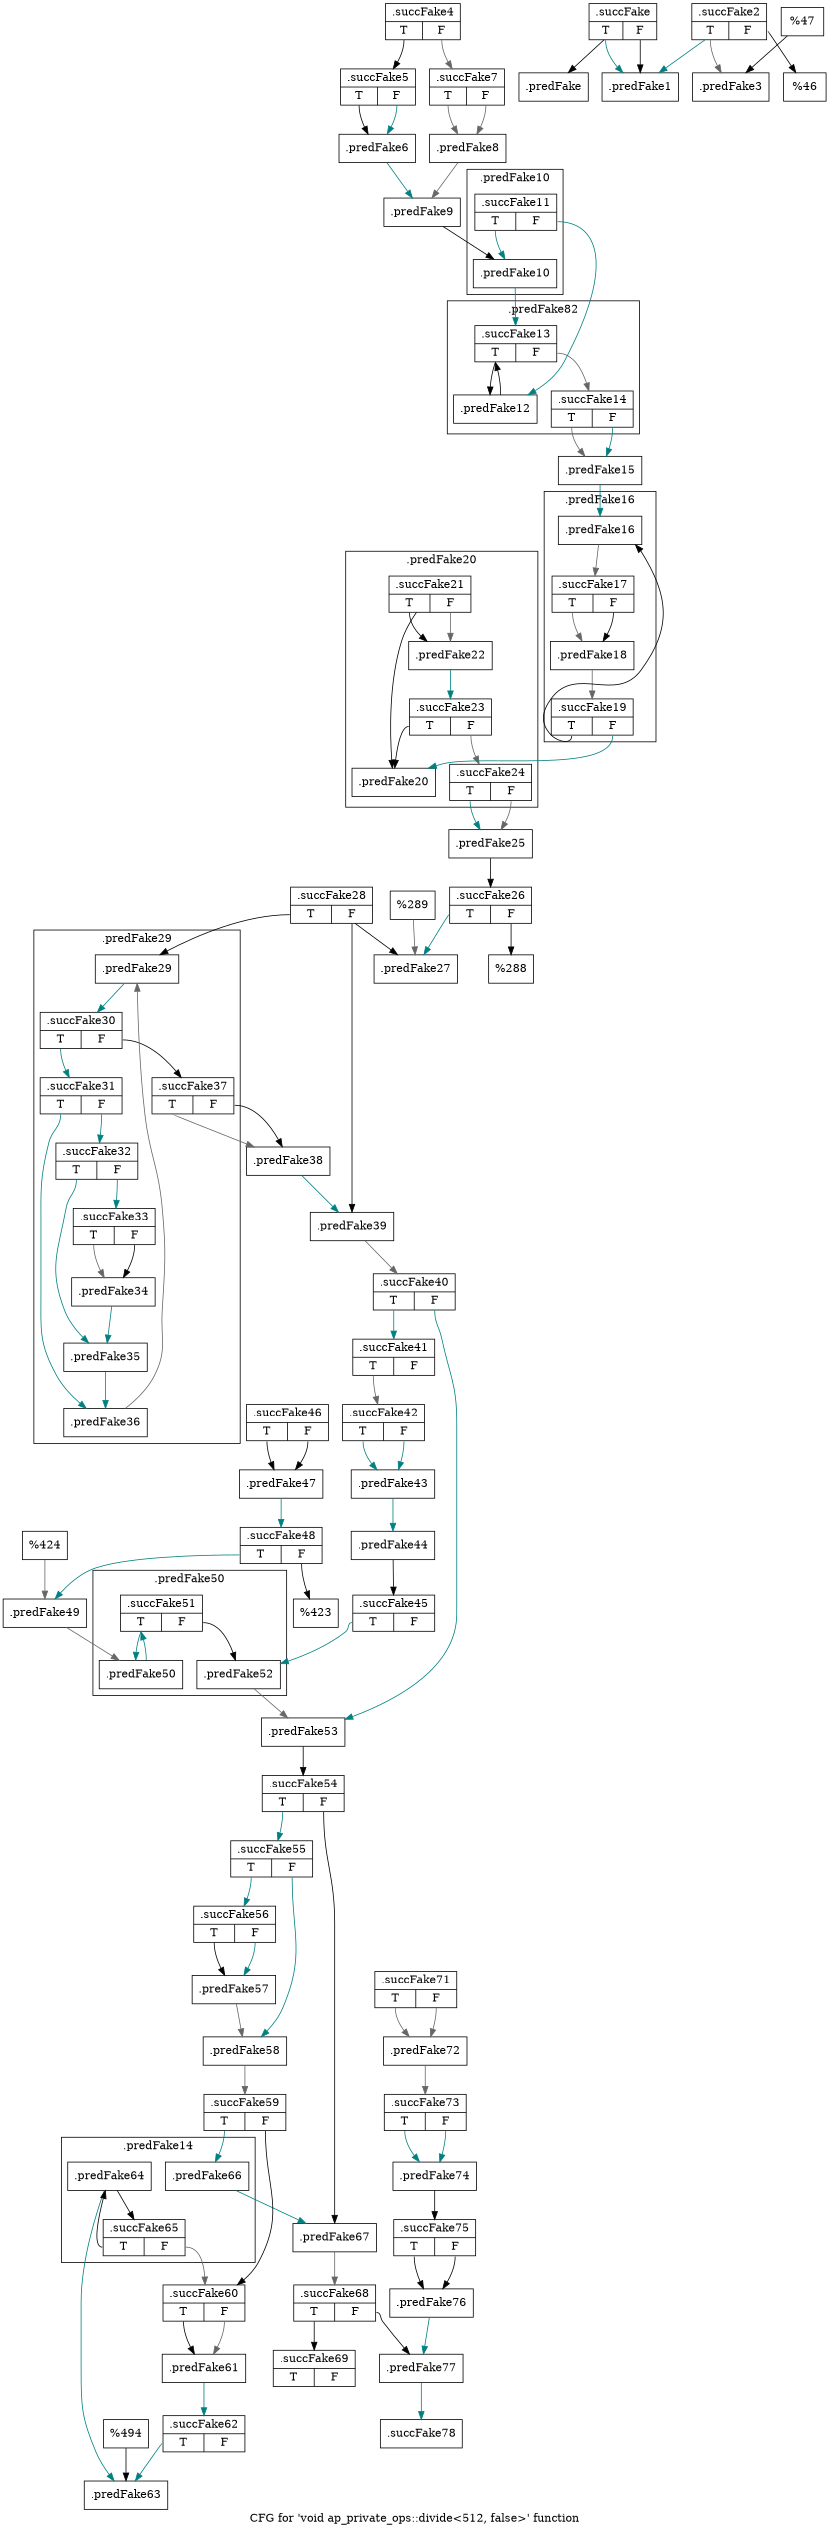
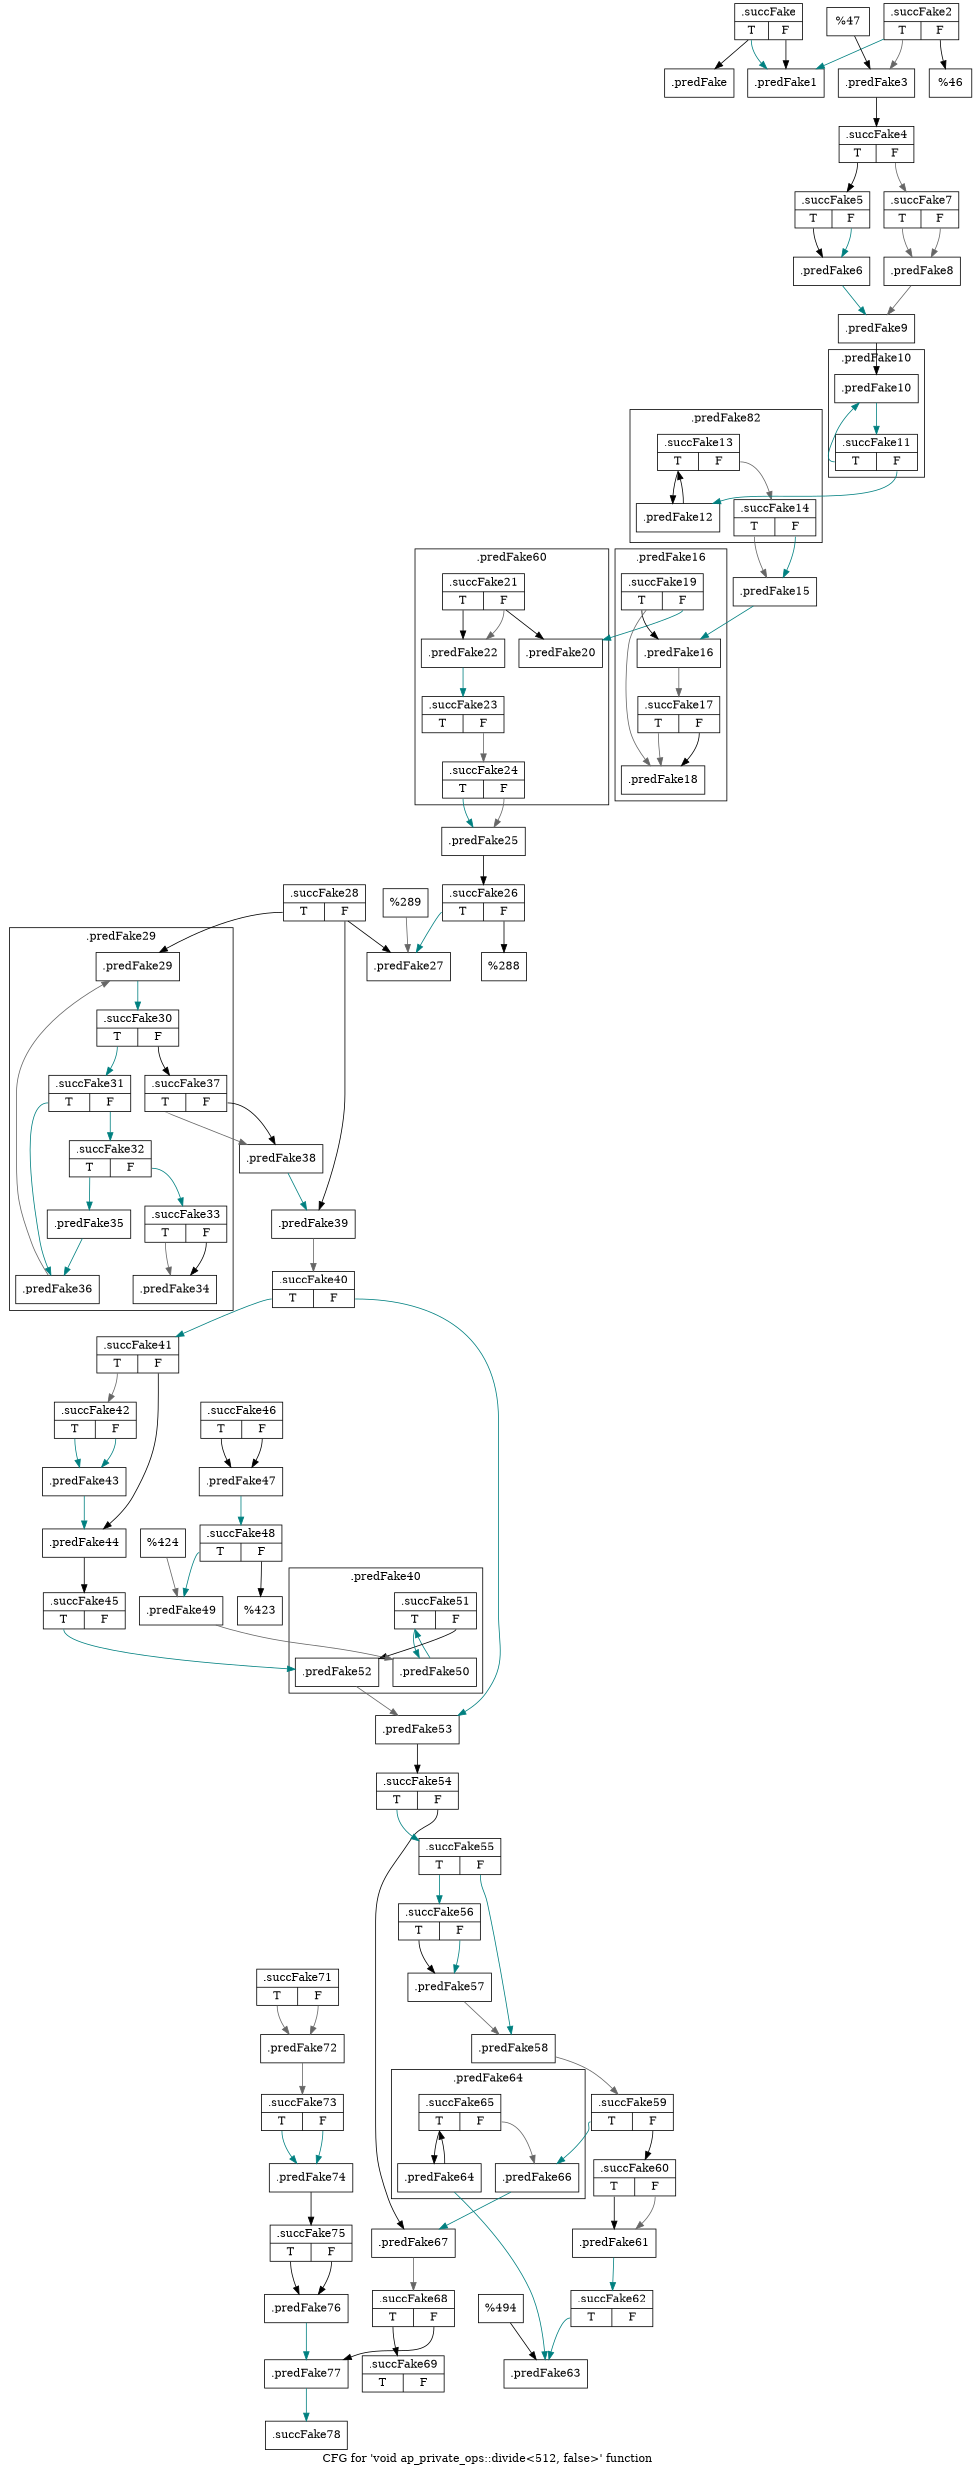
none -> (876, 108)
(515, 306) -> (876, 415)
(442, 560) -> (512, 558)
(592, 679) -> (626, 684)
(399, 741) -> none
(110, 1321) -> none
none -> (152, 1455)
(190, 1579) -> (386, 1577)
(158, 2146) -> (488, 2079)
(200, 2257) -> (522, 2134)
